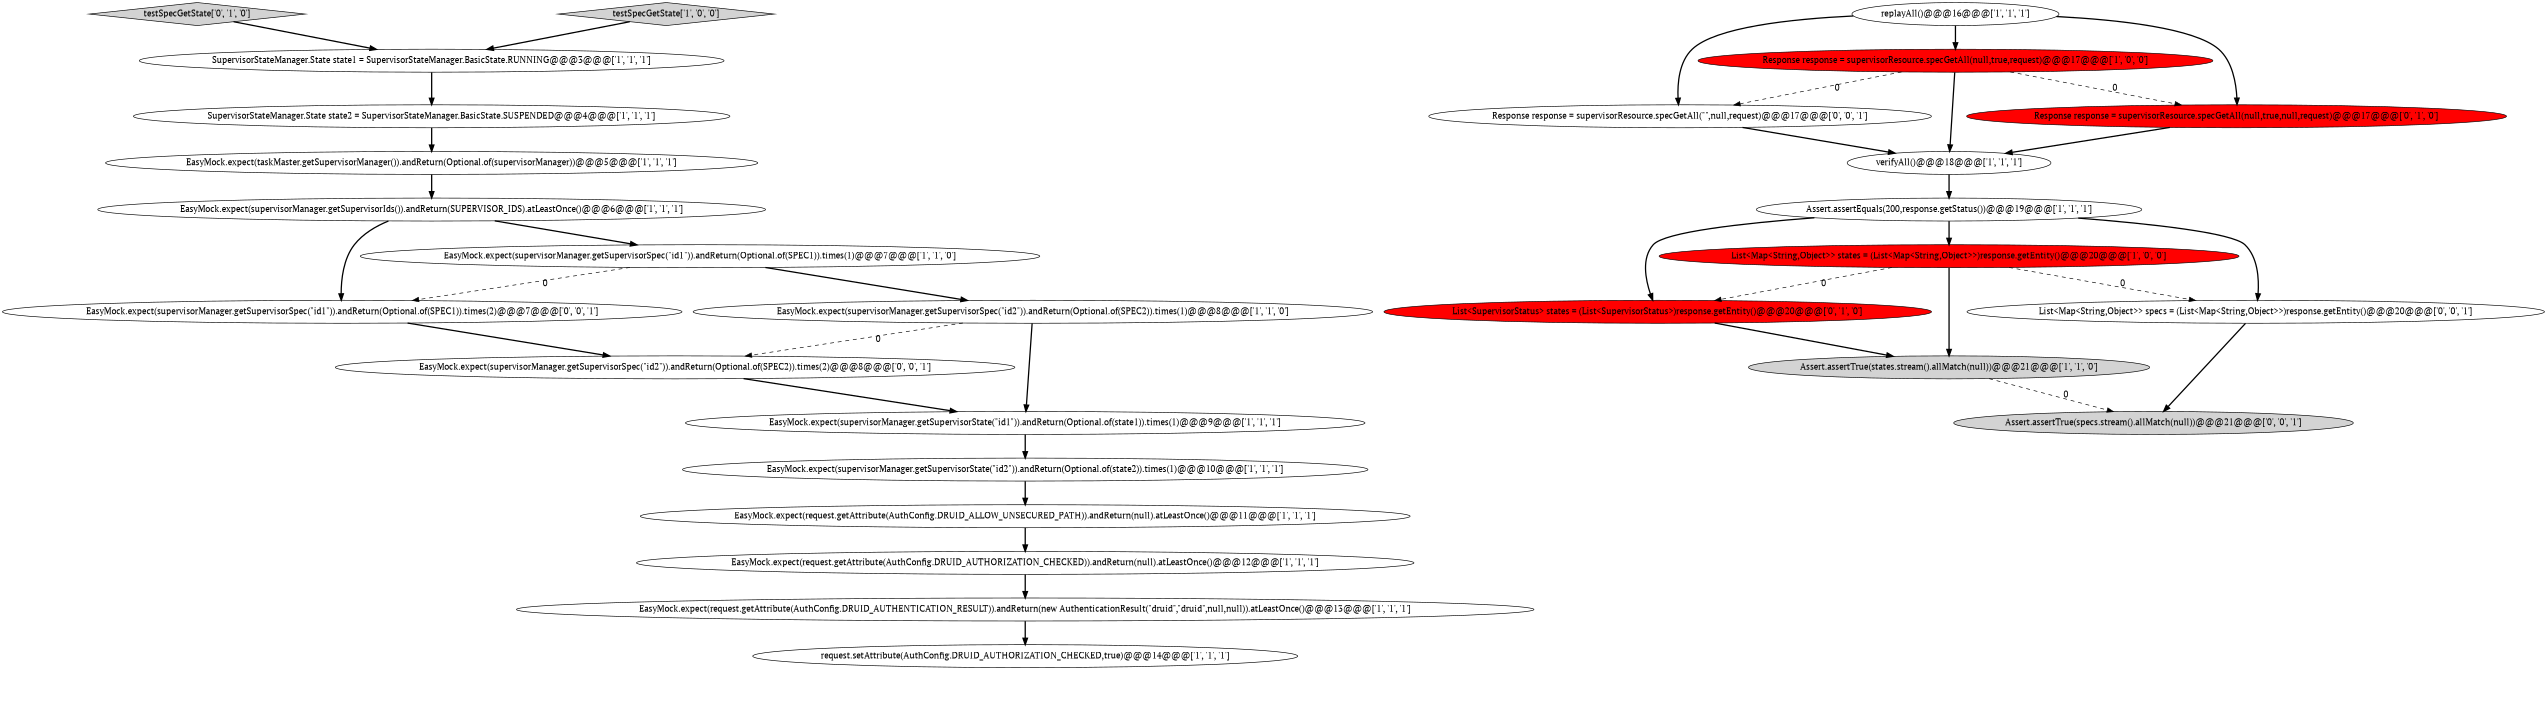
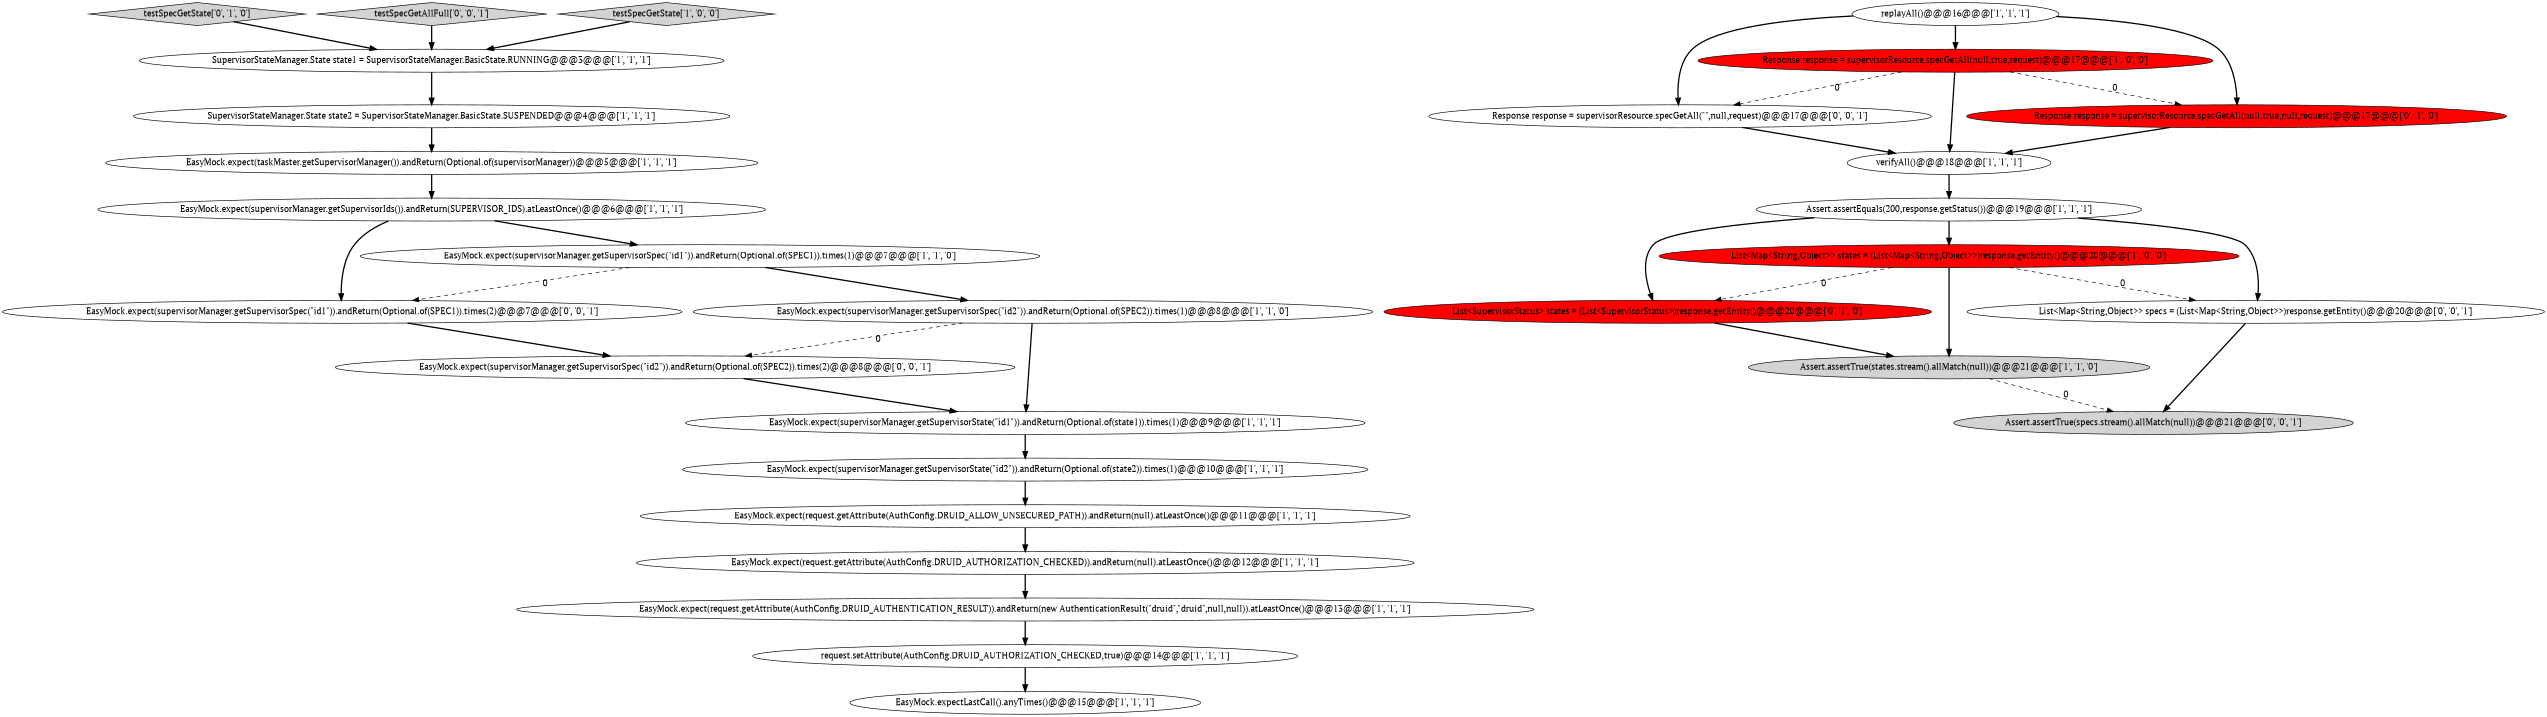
none -> (432, 14)
none -> (1025, 703)
